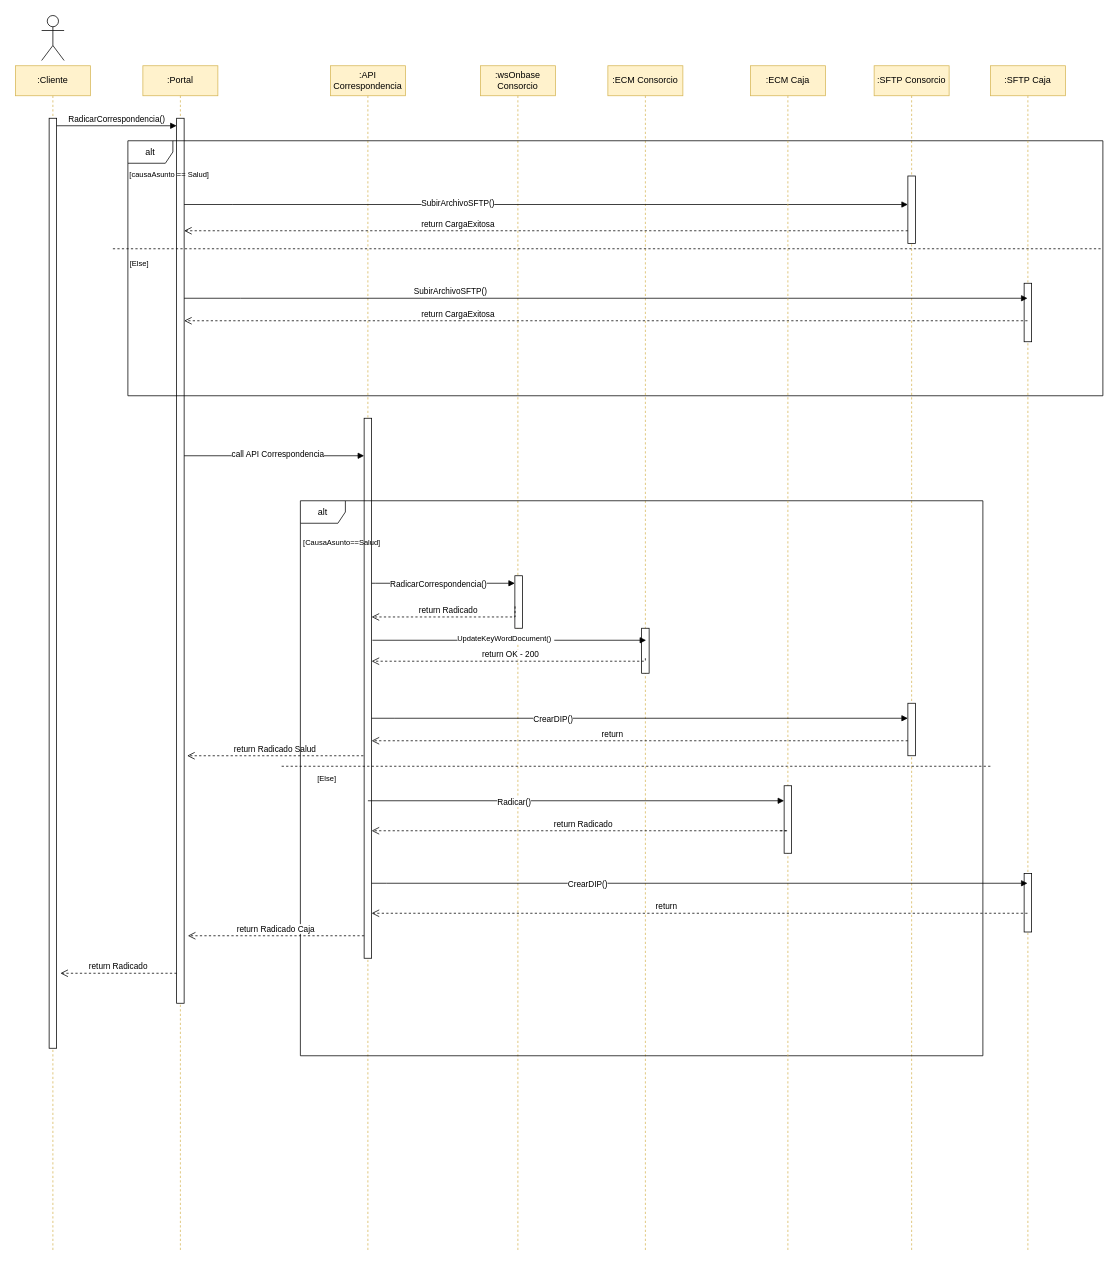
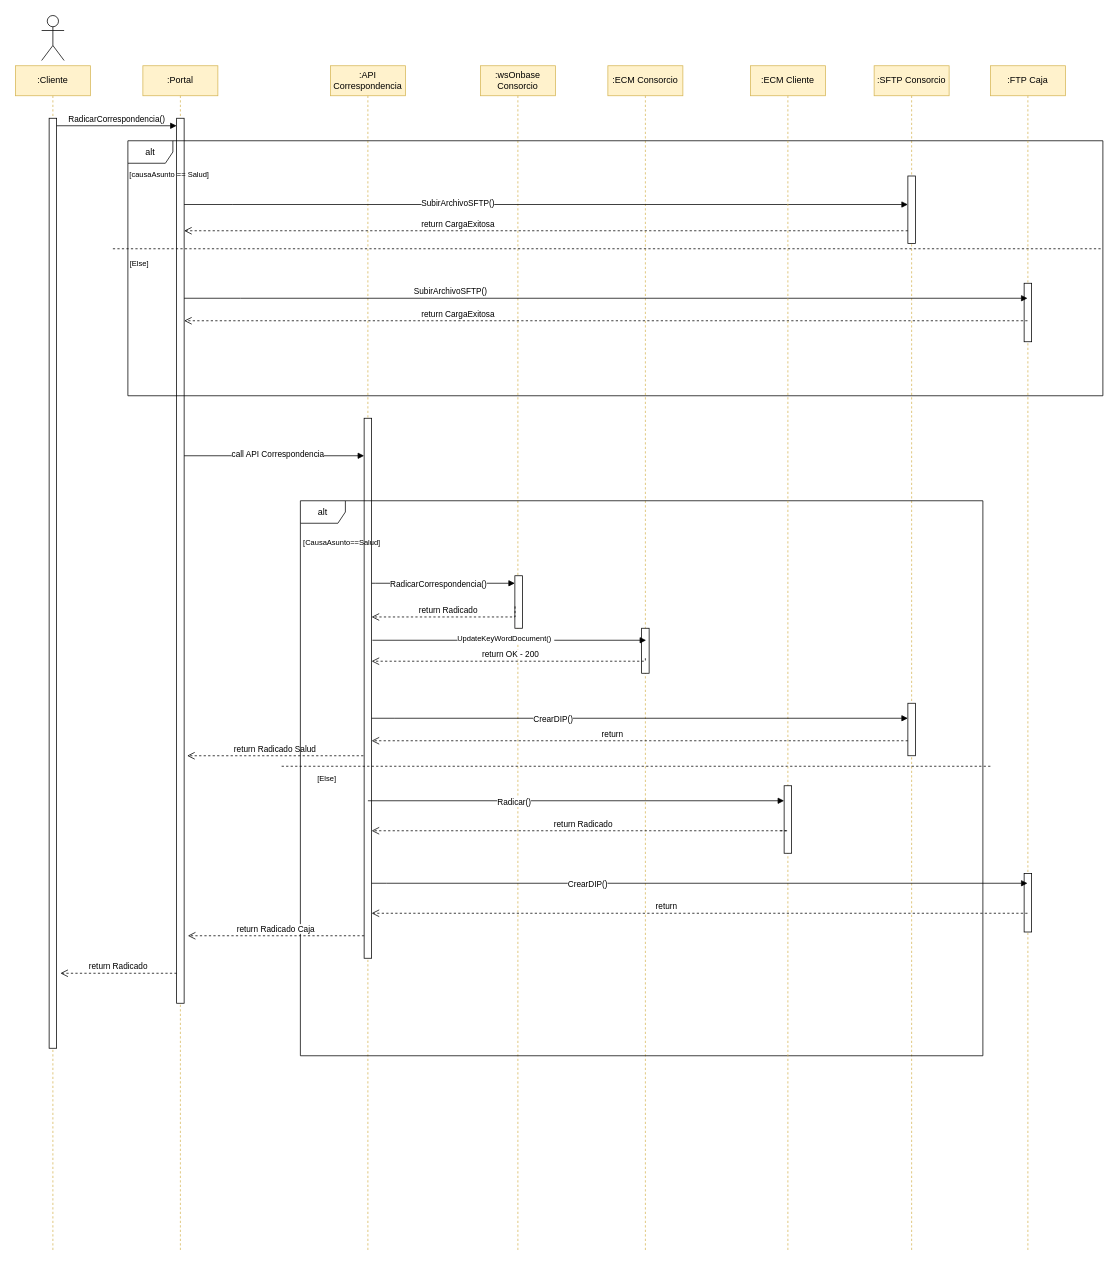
(788, 81) -> (788, 81)
(1028, 81) -> (1028, 81)
